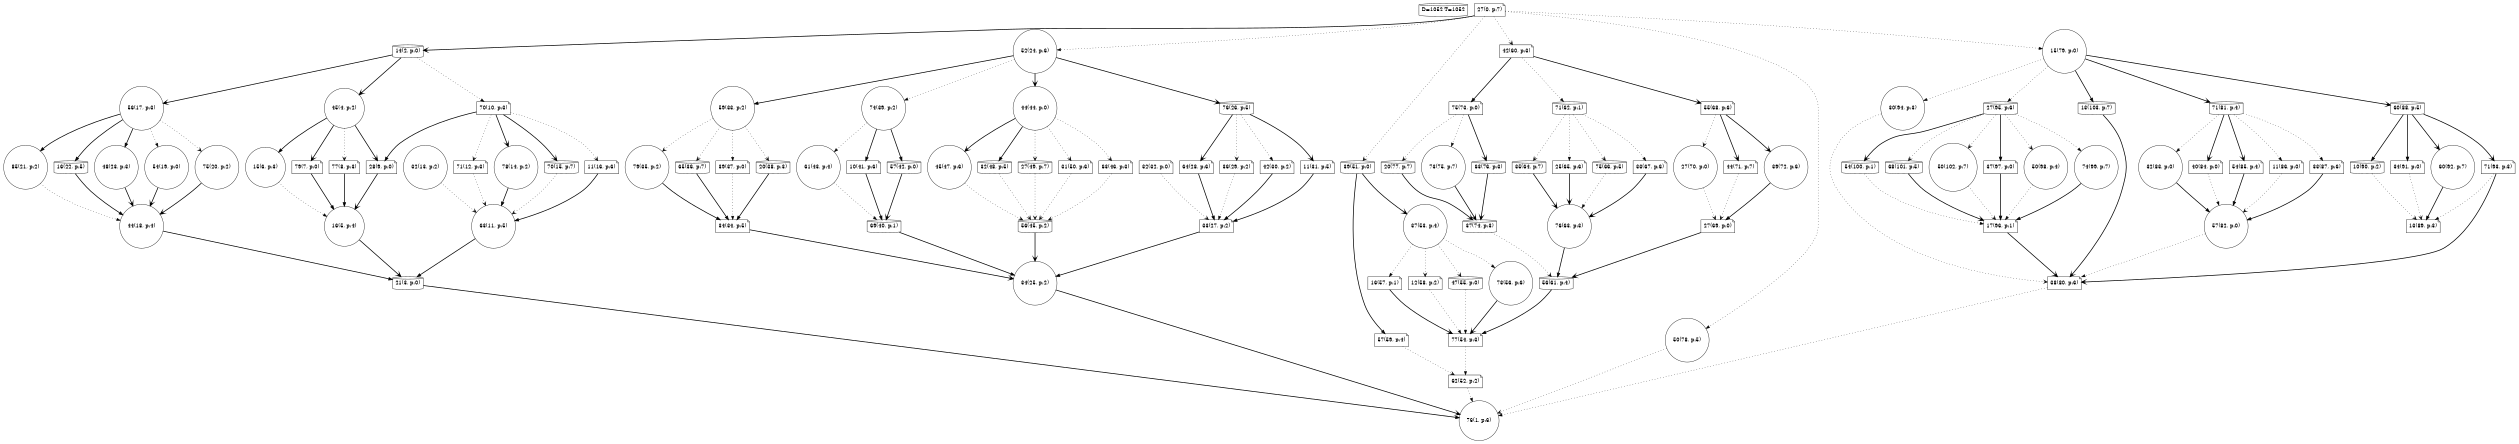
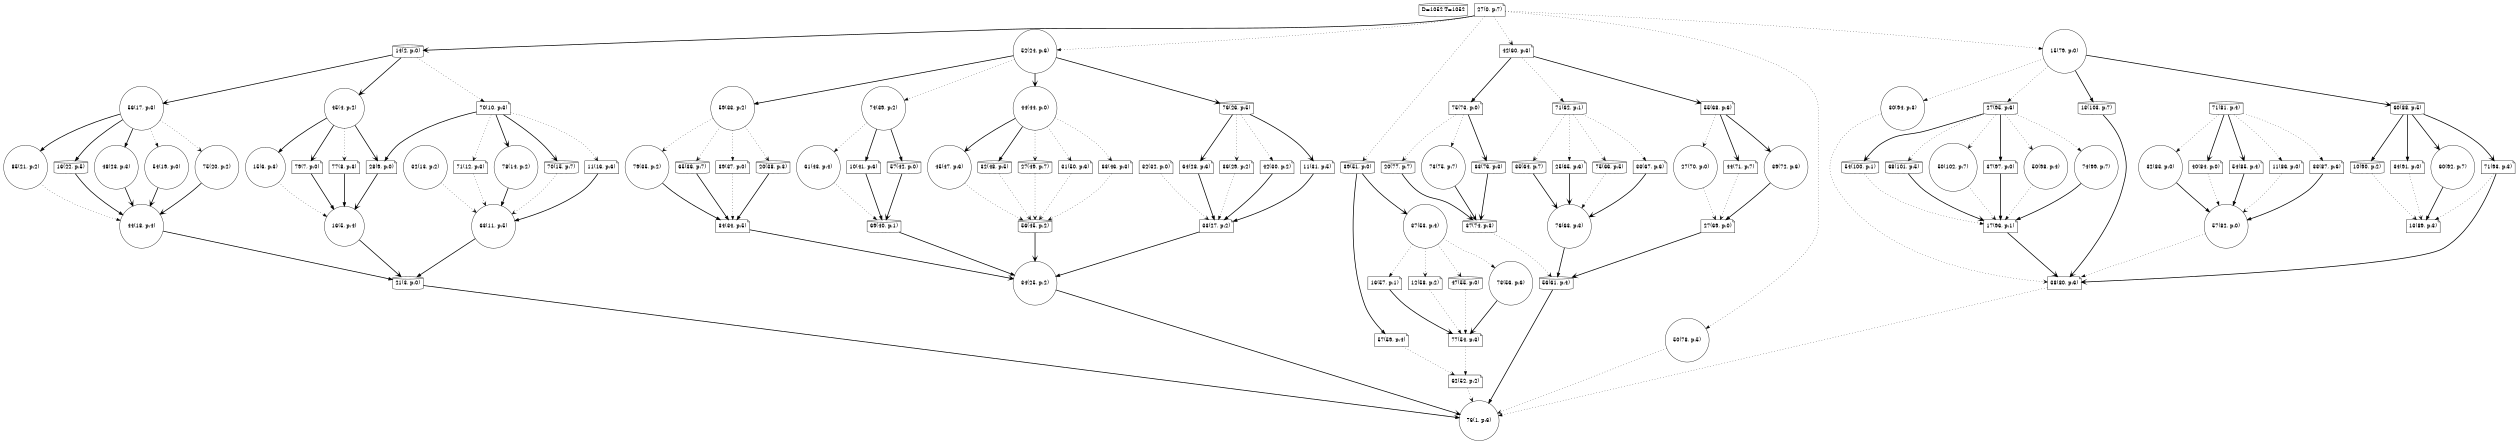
(2146, 80) -> none
(1521, 315) -> (1522, 345)
(1469, 393) -> (1469, 393)
